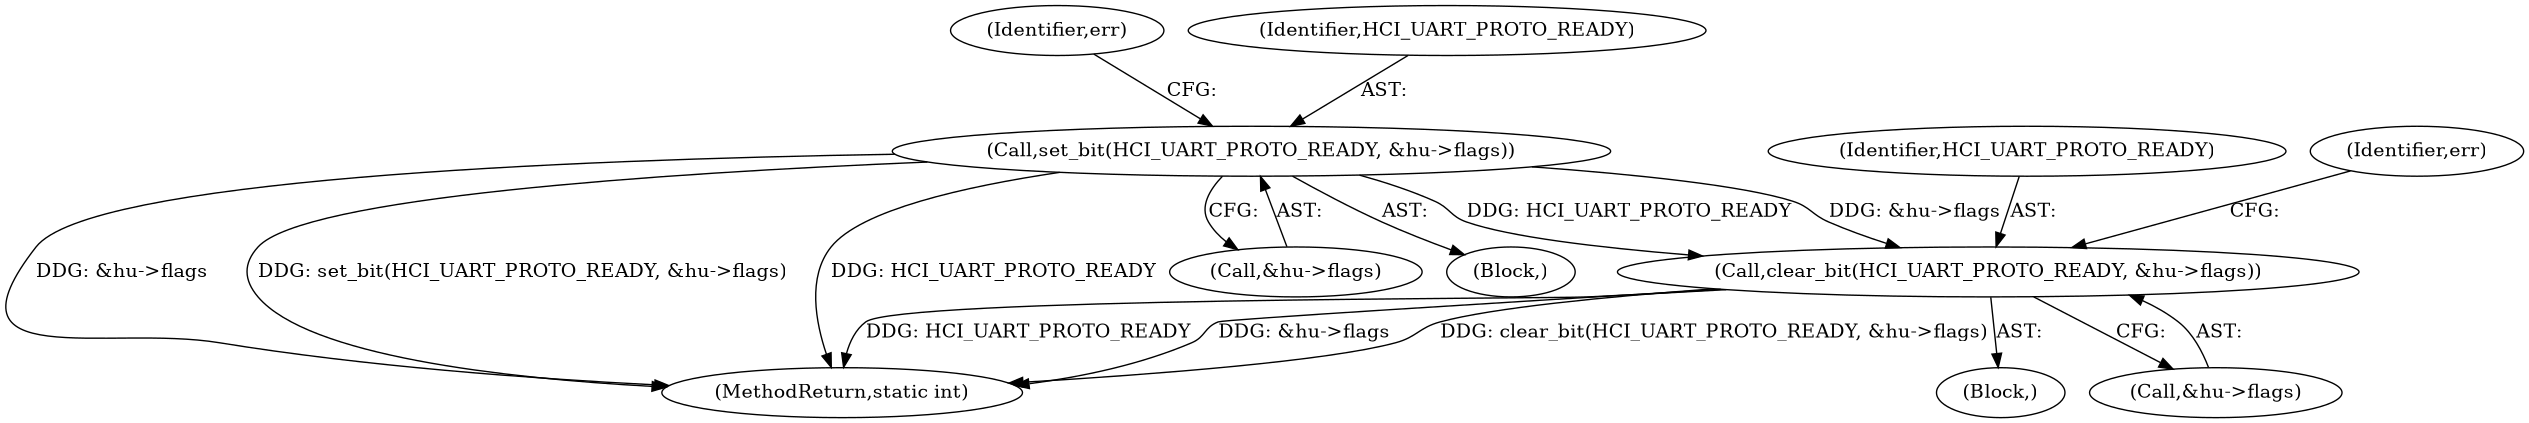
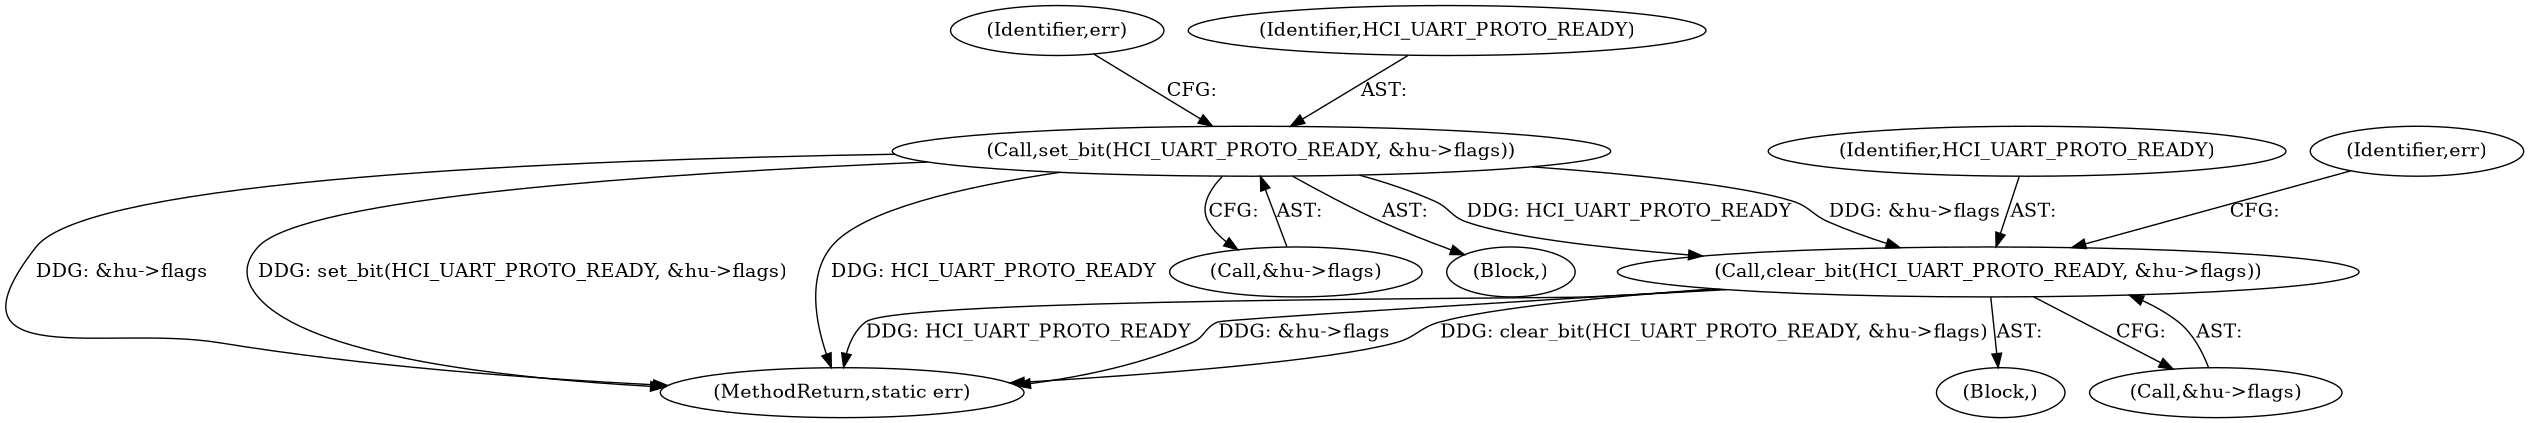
(842, 393) -> (842, 393)
